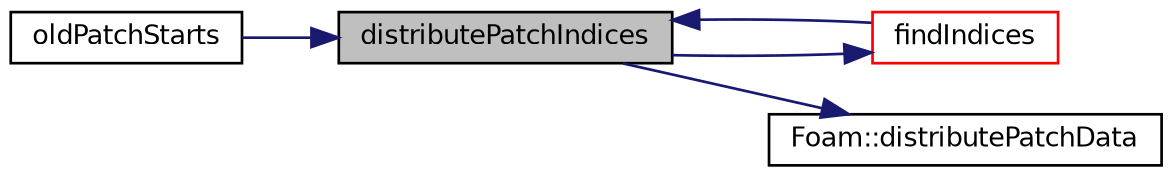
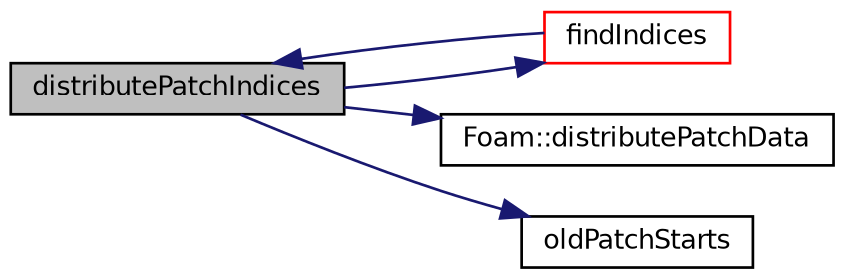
(277, 38) -> (370, 166)
